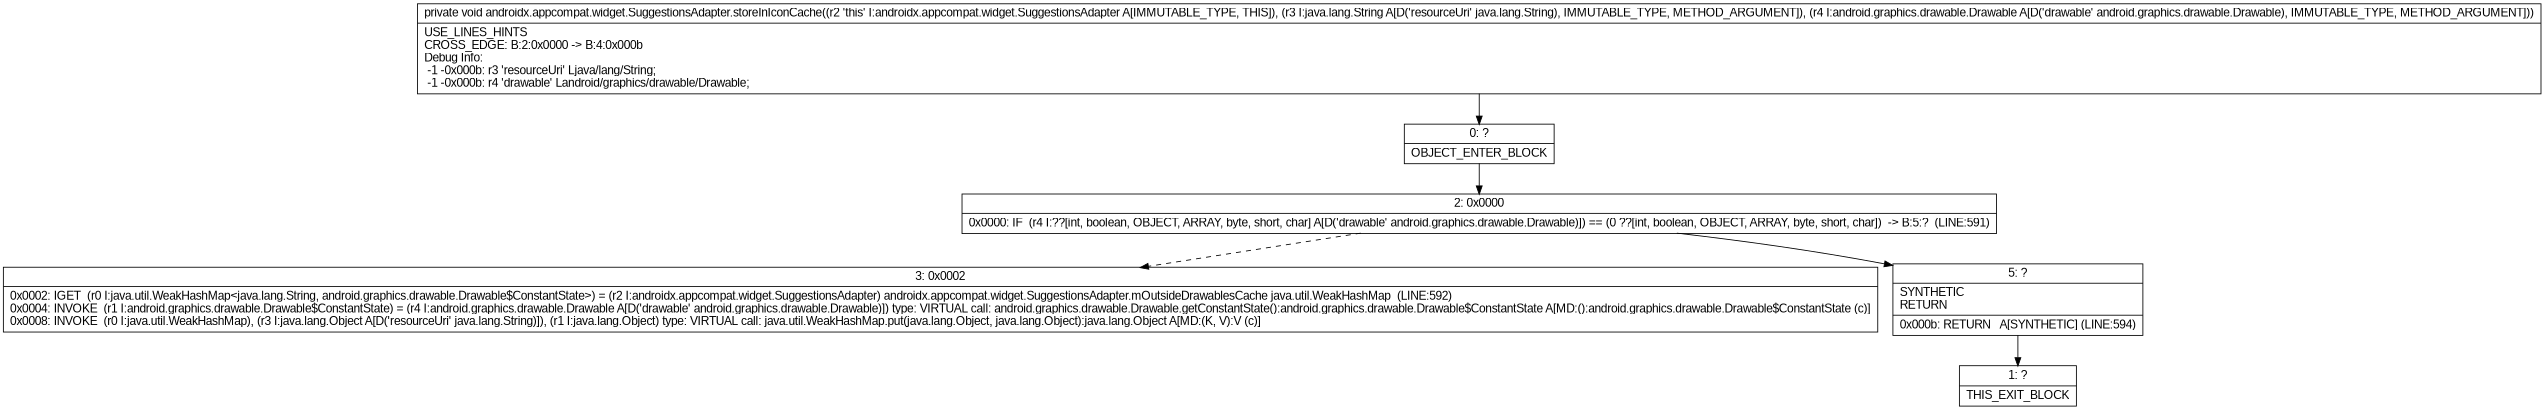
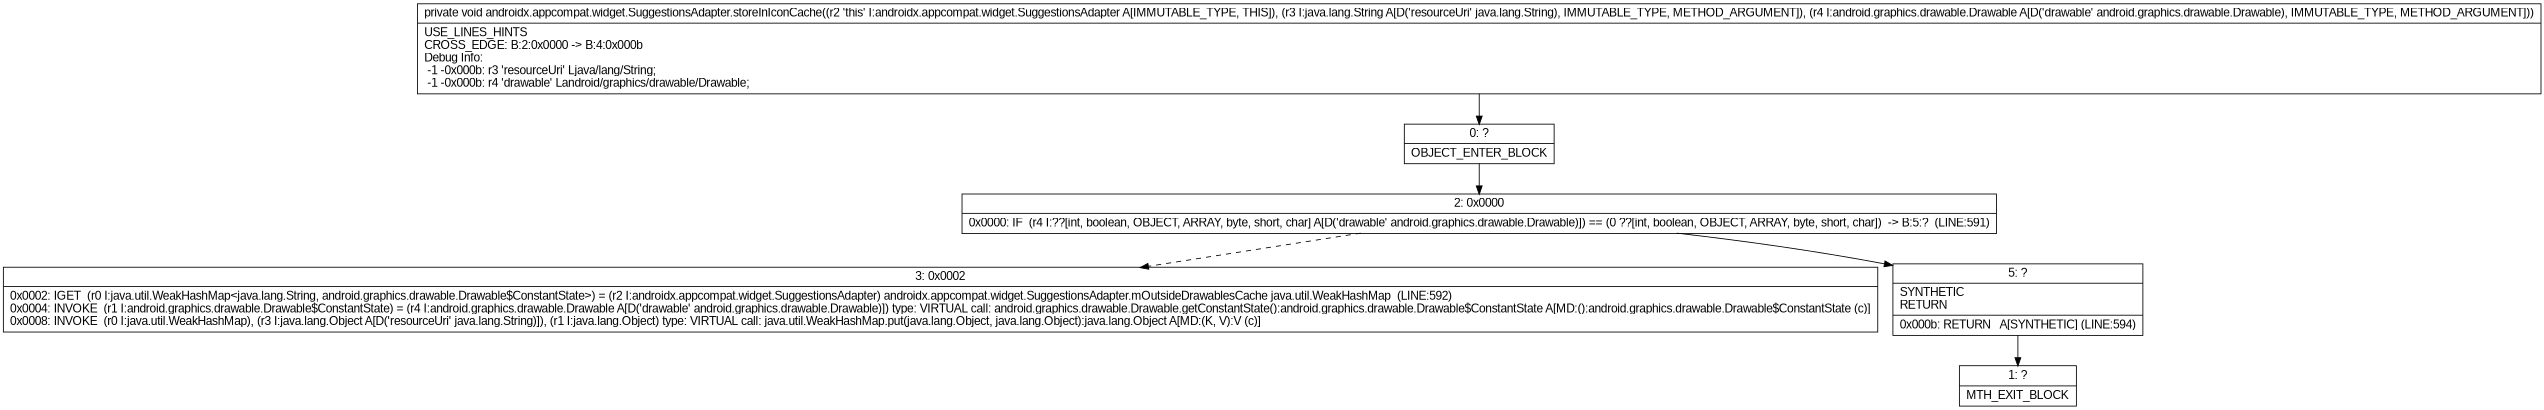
(2018, 396) -> (2017, 396)
